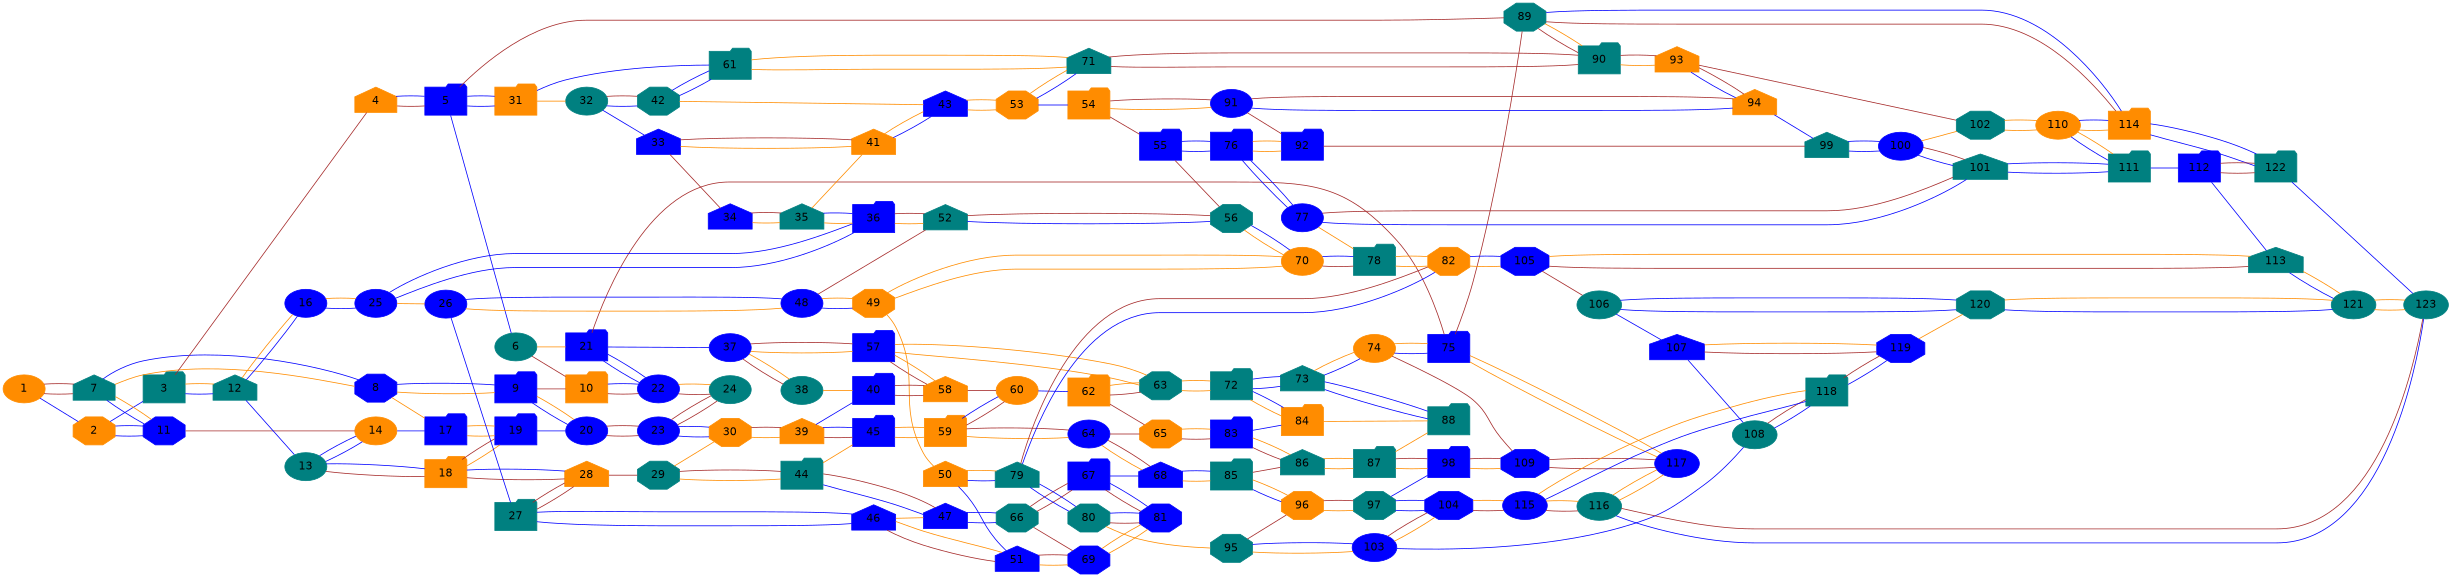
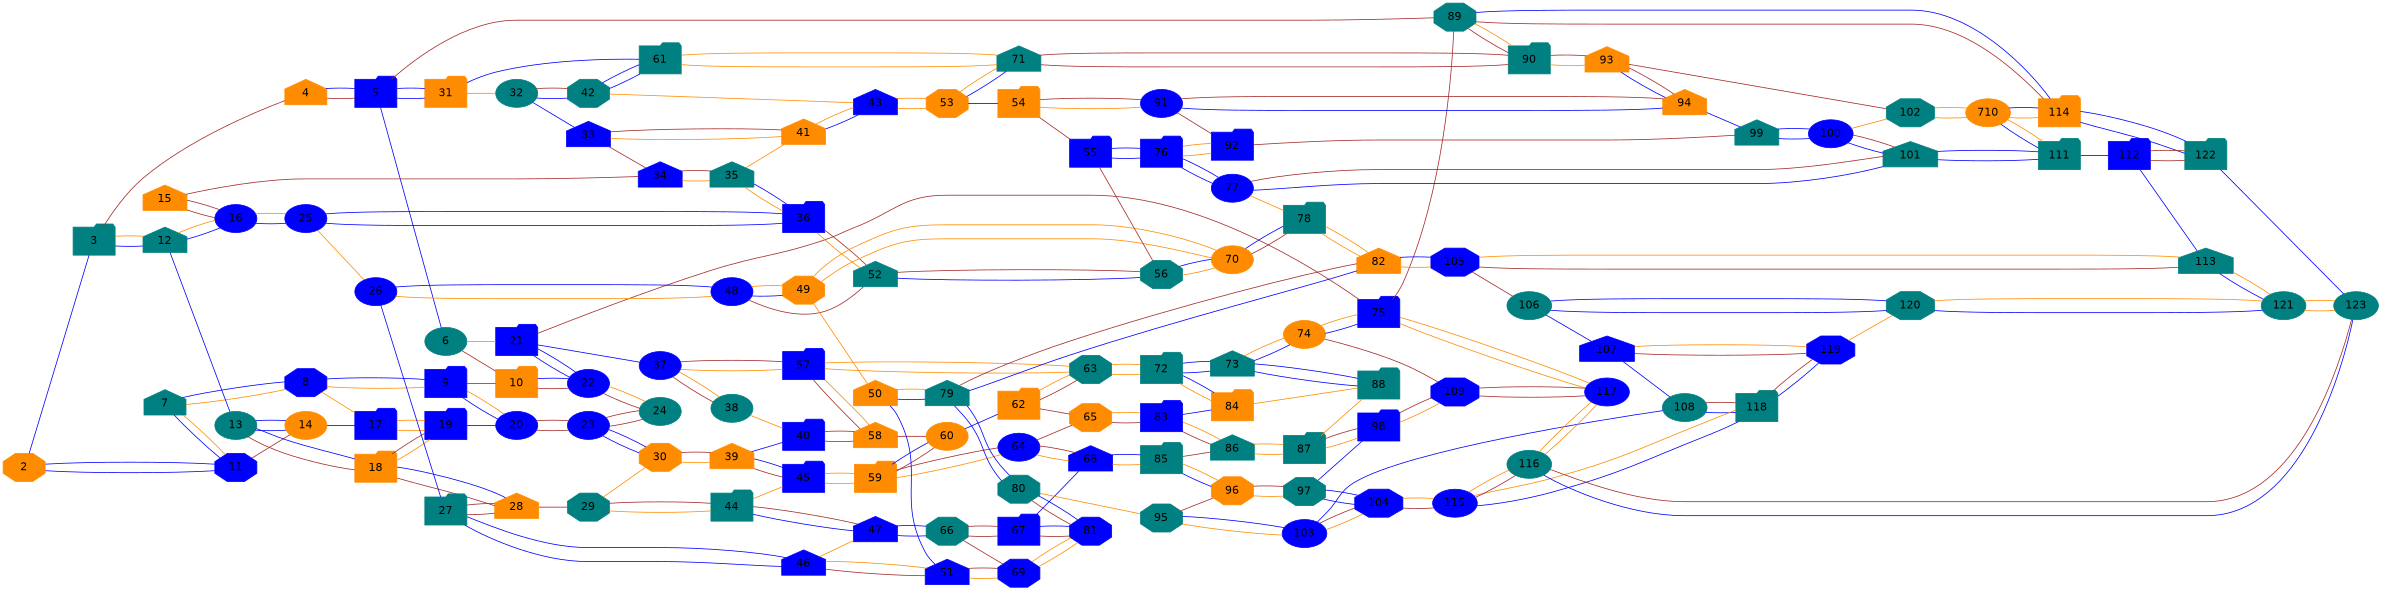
(2058, 125) -> (1988, 113)
none -> (165, 199)
(1449, 261) -> (1379, 262)
(24, 389) -> none
